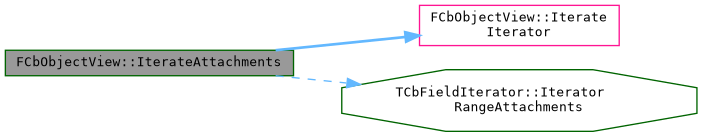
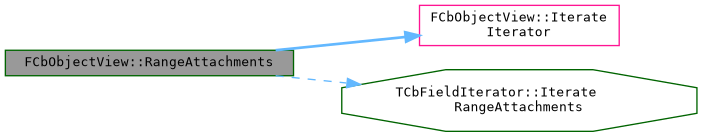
(149, 63) -> (149, 63)
(519, 101) -> (519, 101)
